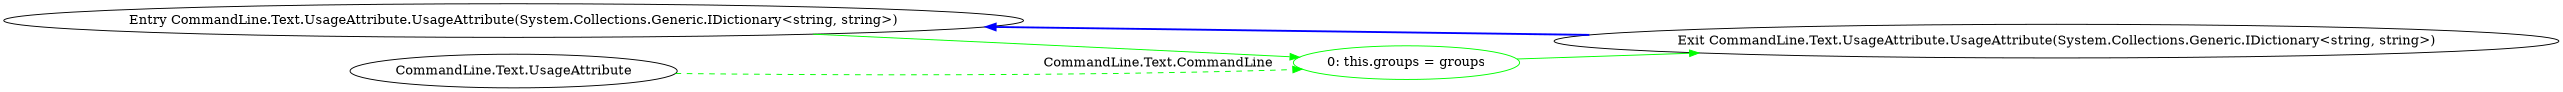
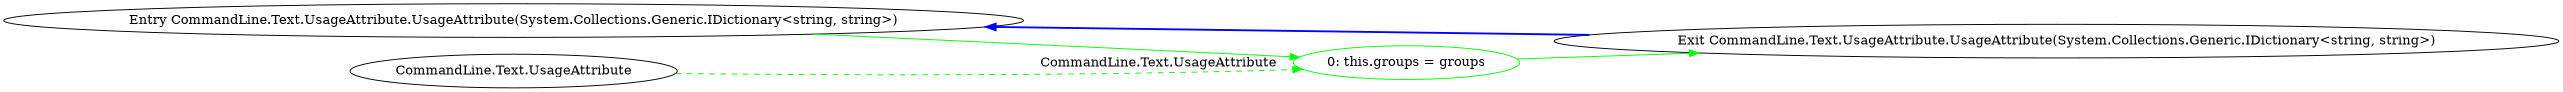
(1158, 63) -> (1158, 63)
